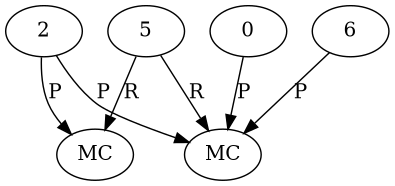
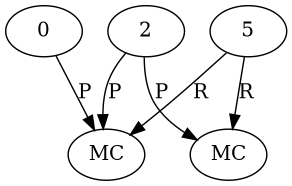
(351, 31) -> none
